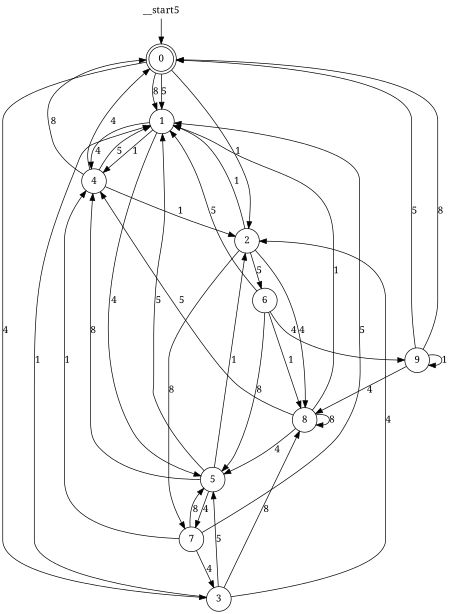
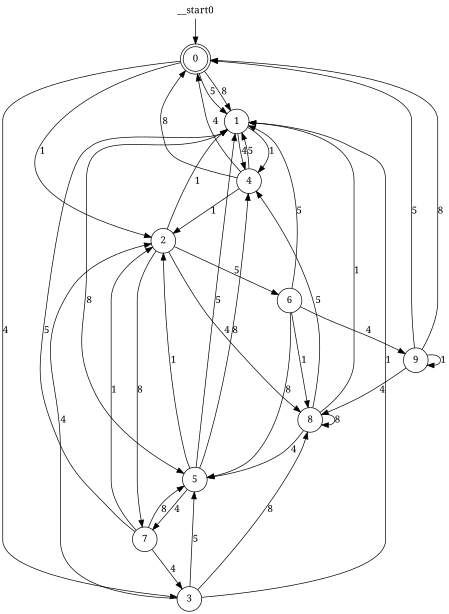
(161, 11) -> (196, 11)
(114, 301) -> (89, 301)
(64, 407) -> (111, 387)
